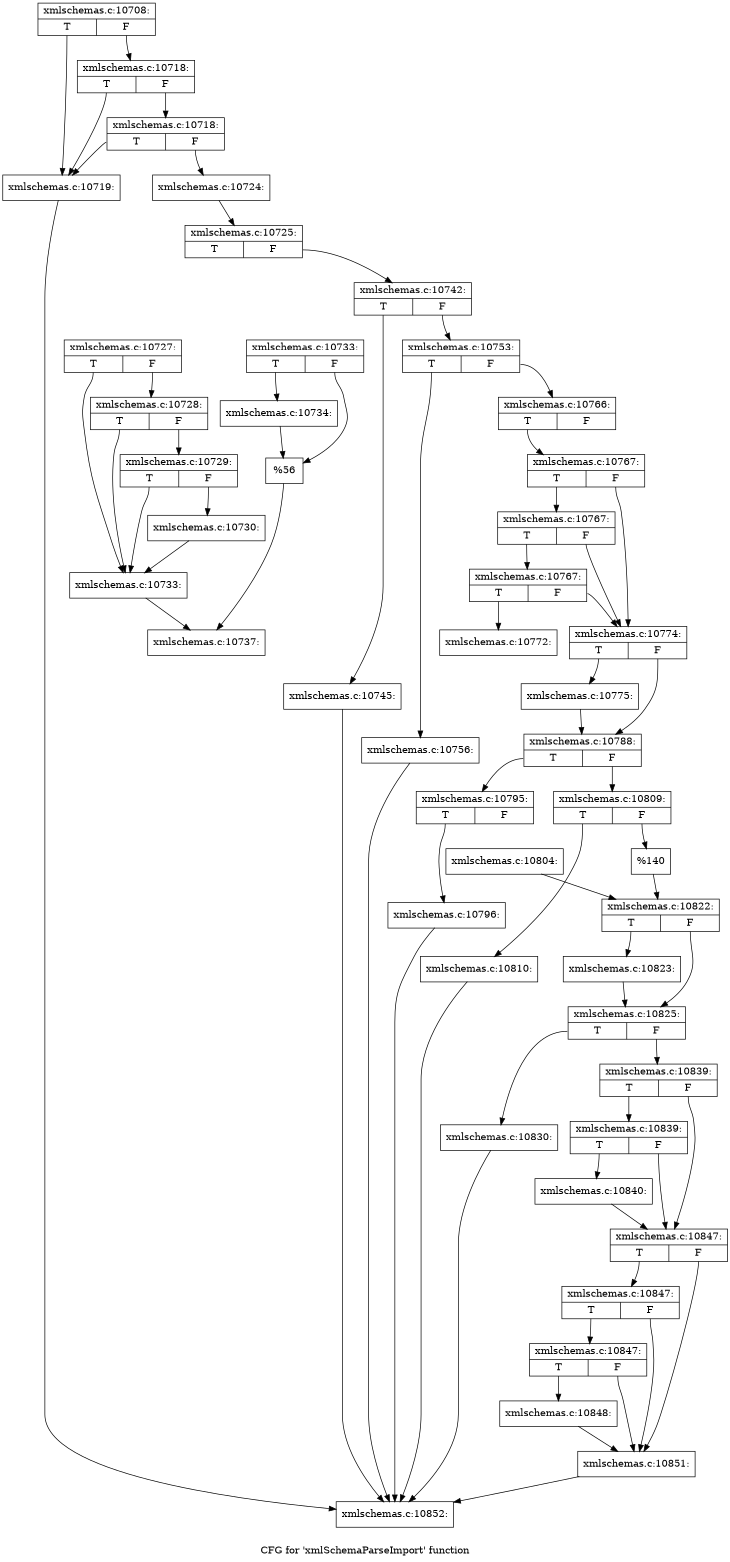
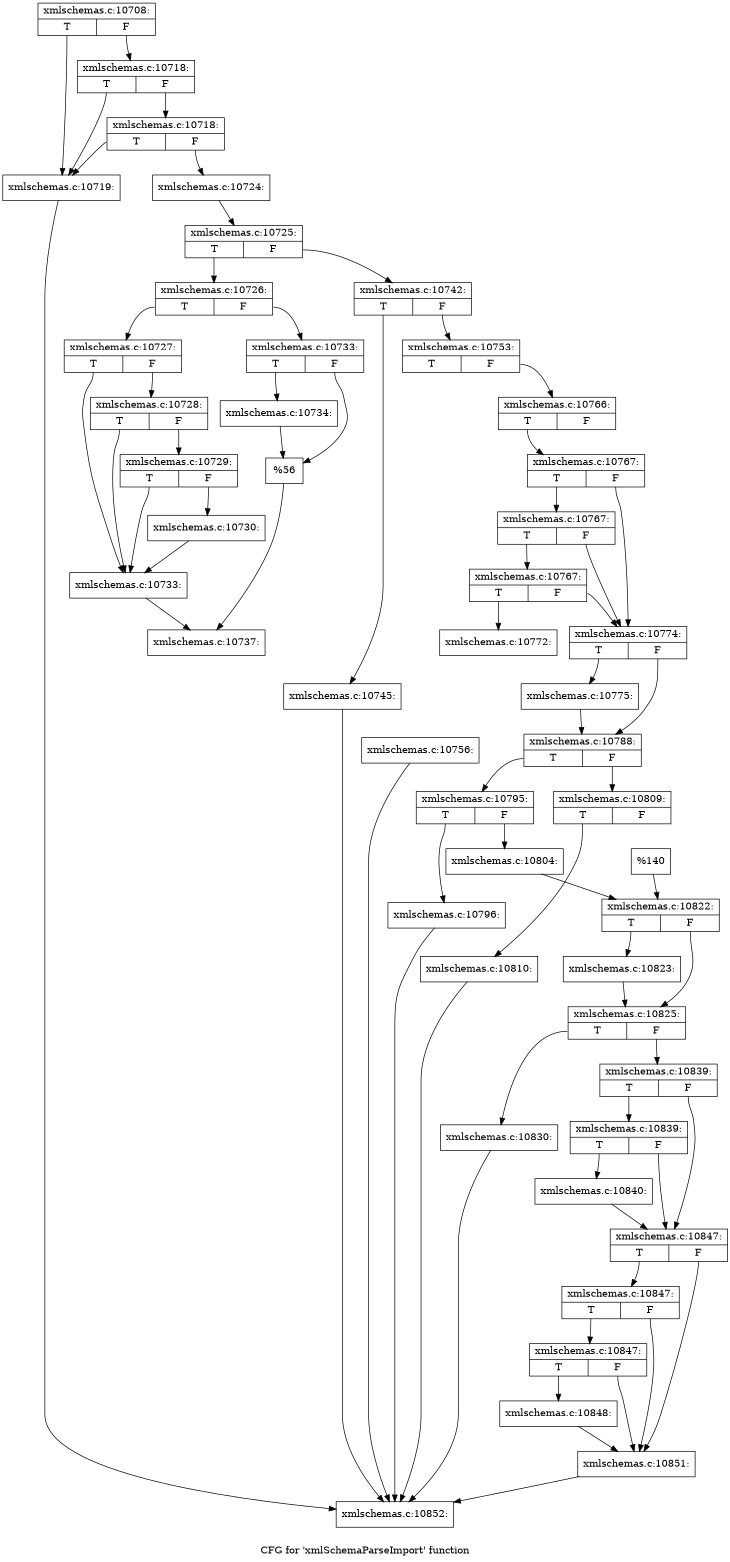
none -> (214, 299)
(420, 551) -> none
none -> (505, 833)
(643, 833) -> none
